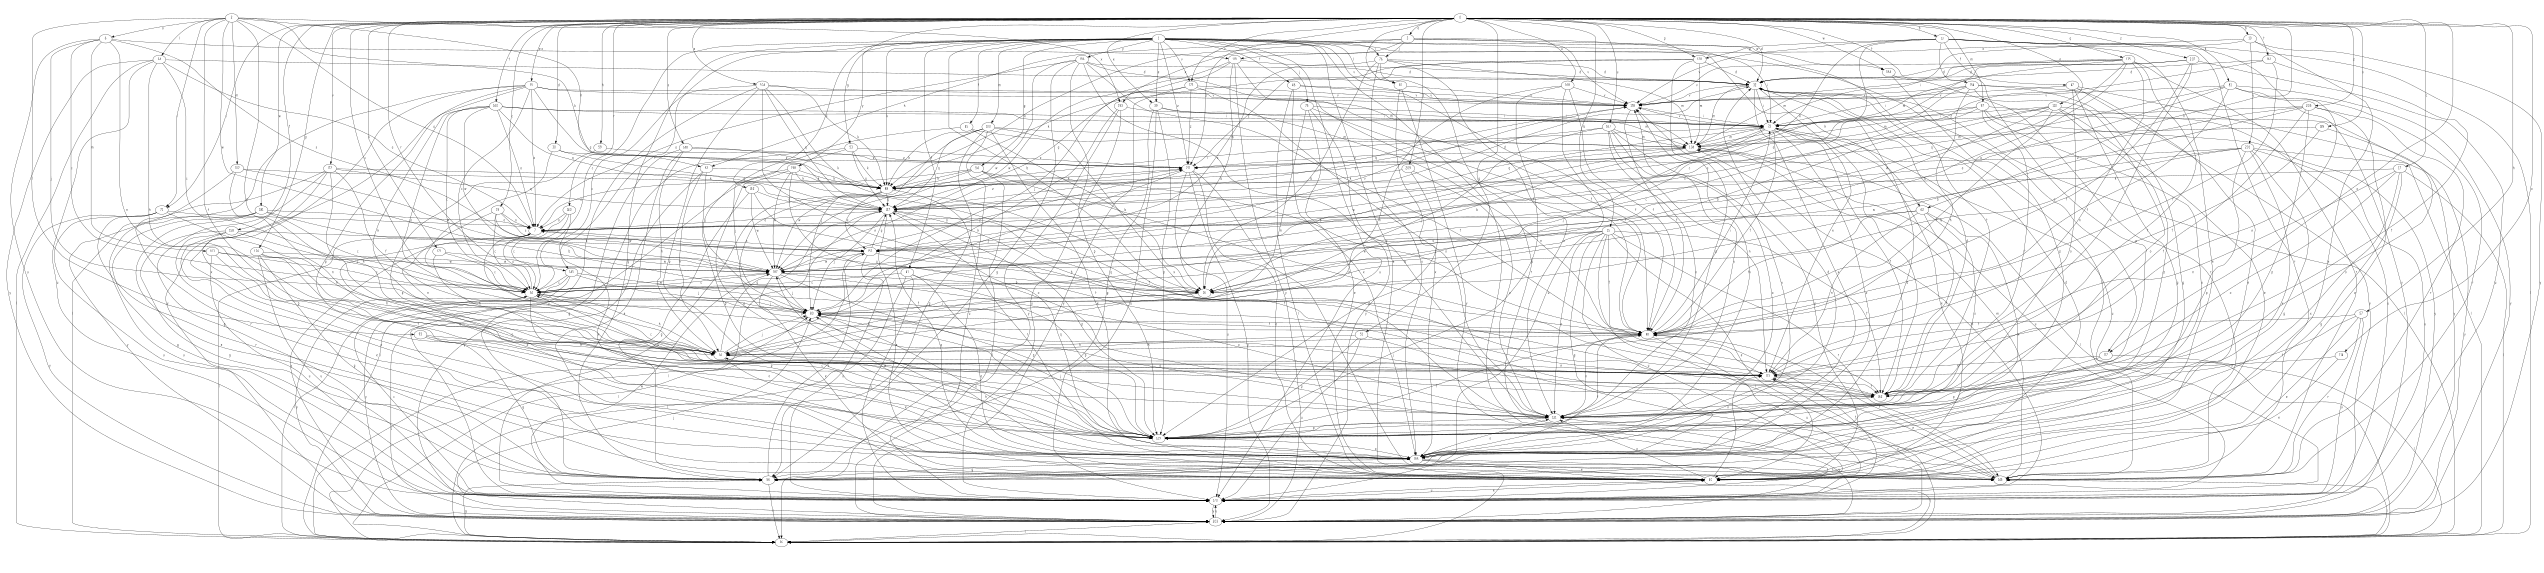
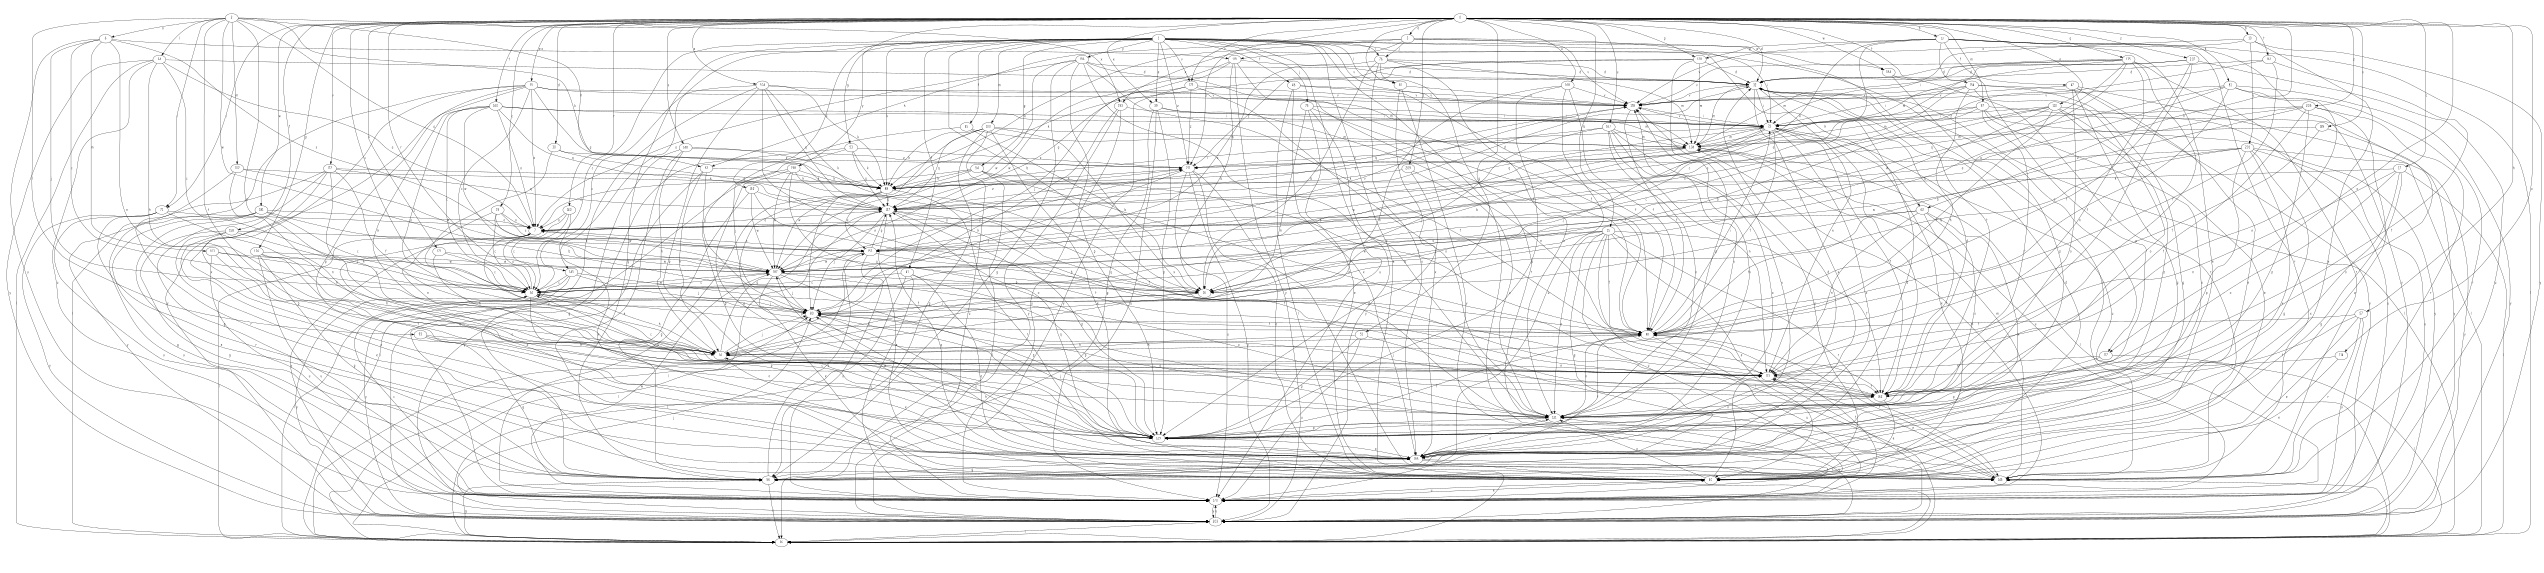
(600, 148) -> none
(1562, 470) -> (1849, 458)
